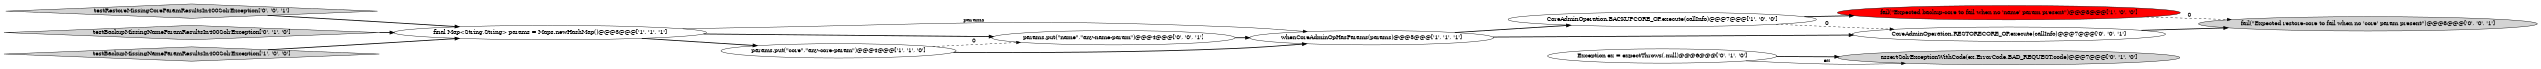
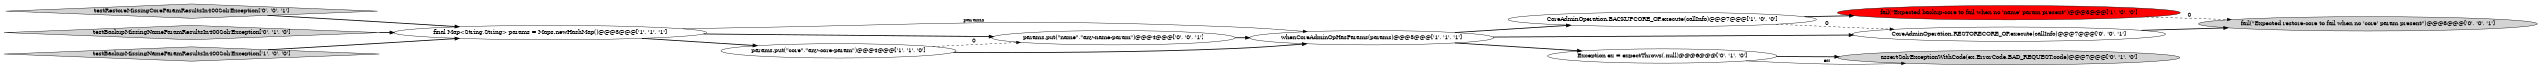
none -> (1516, 47)
